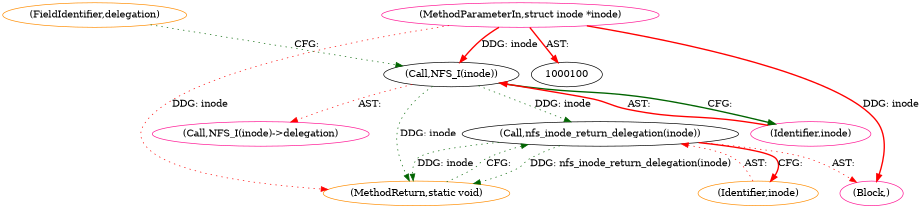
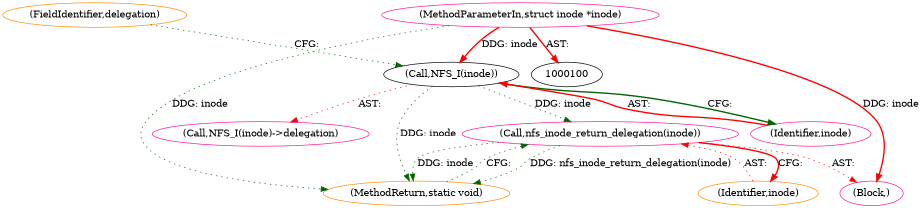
(192, 90) -> (192, 90)
(600, 134) -> (600, 134)
